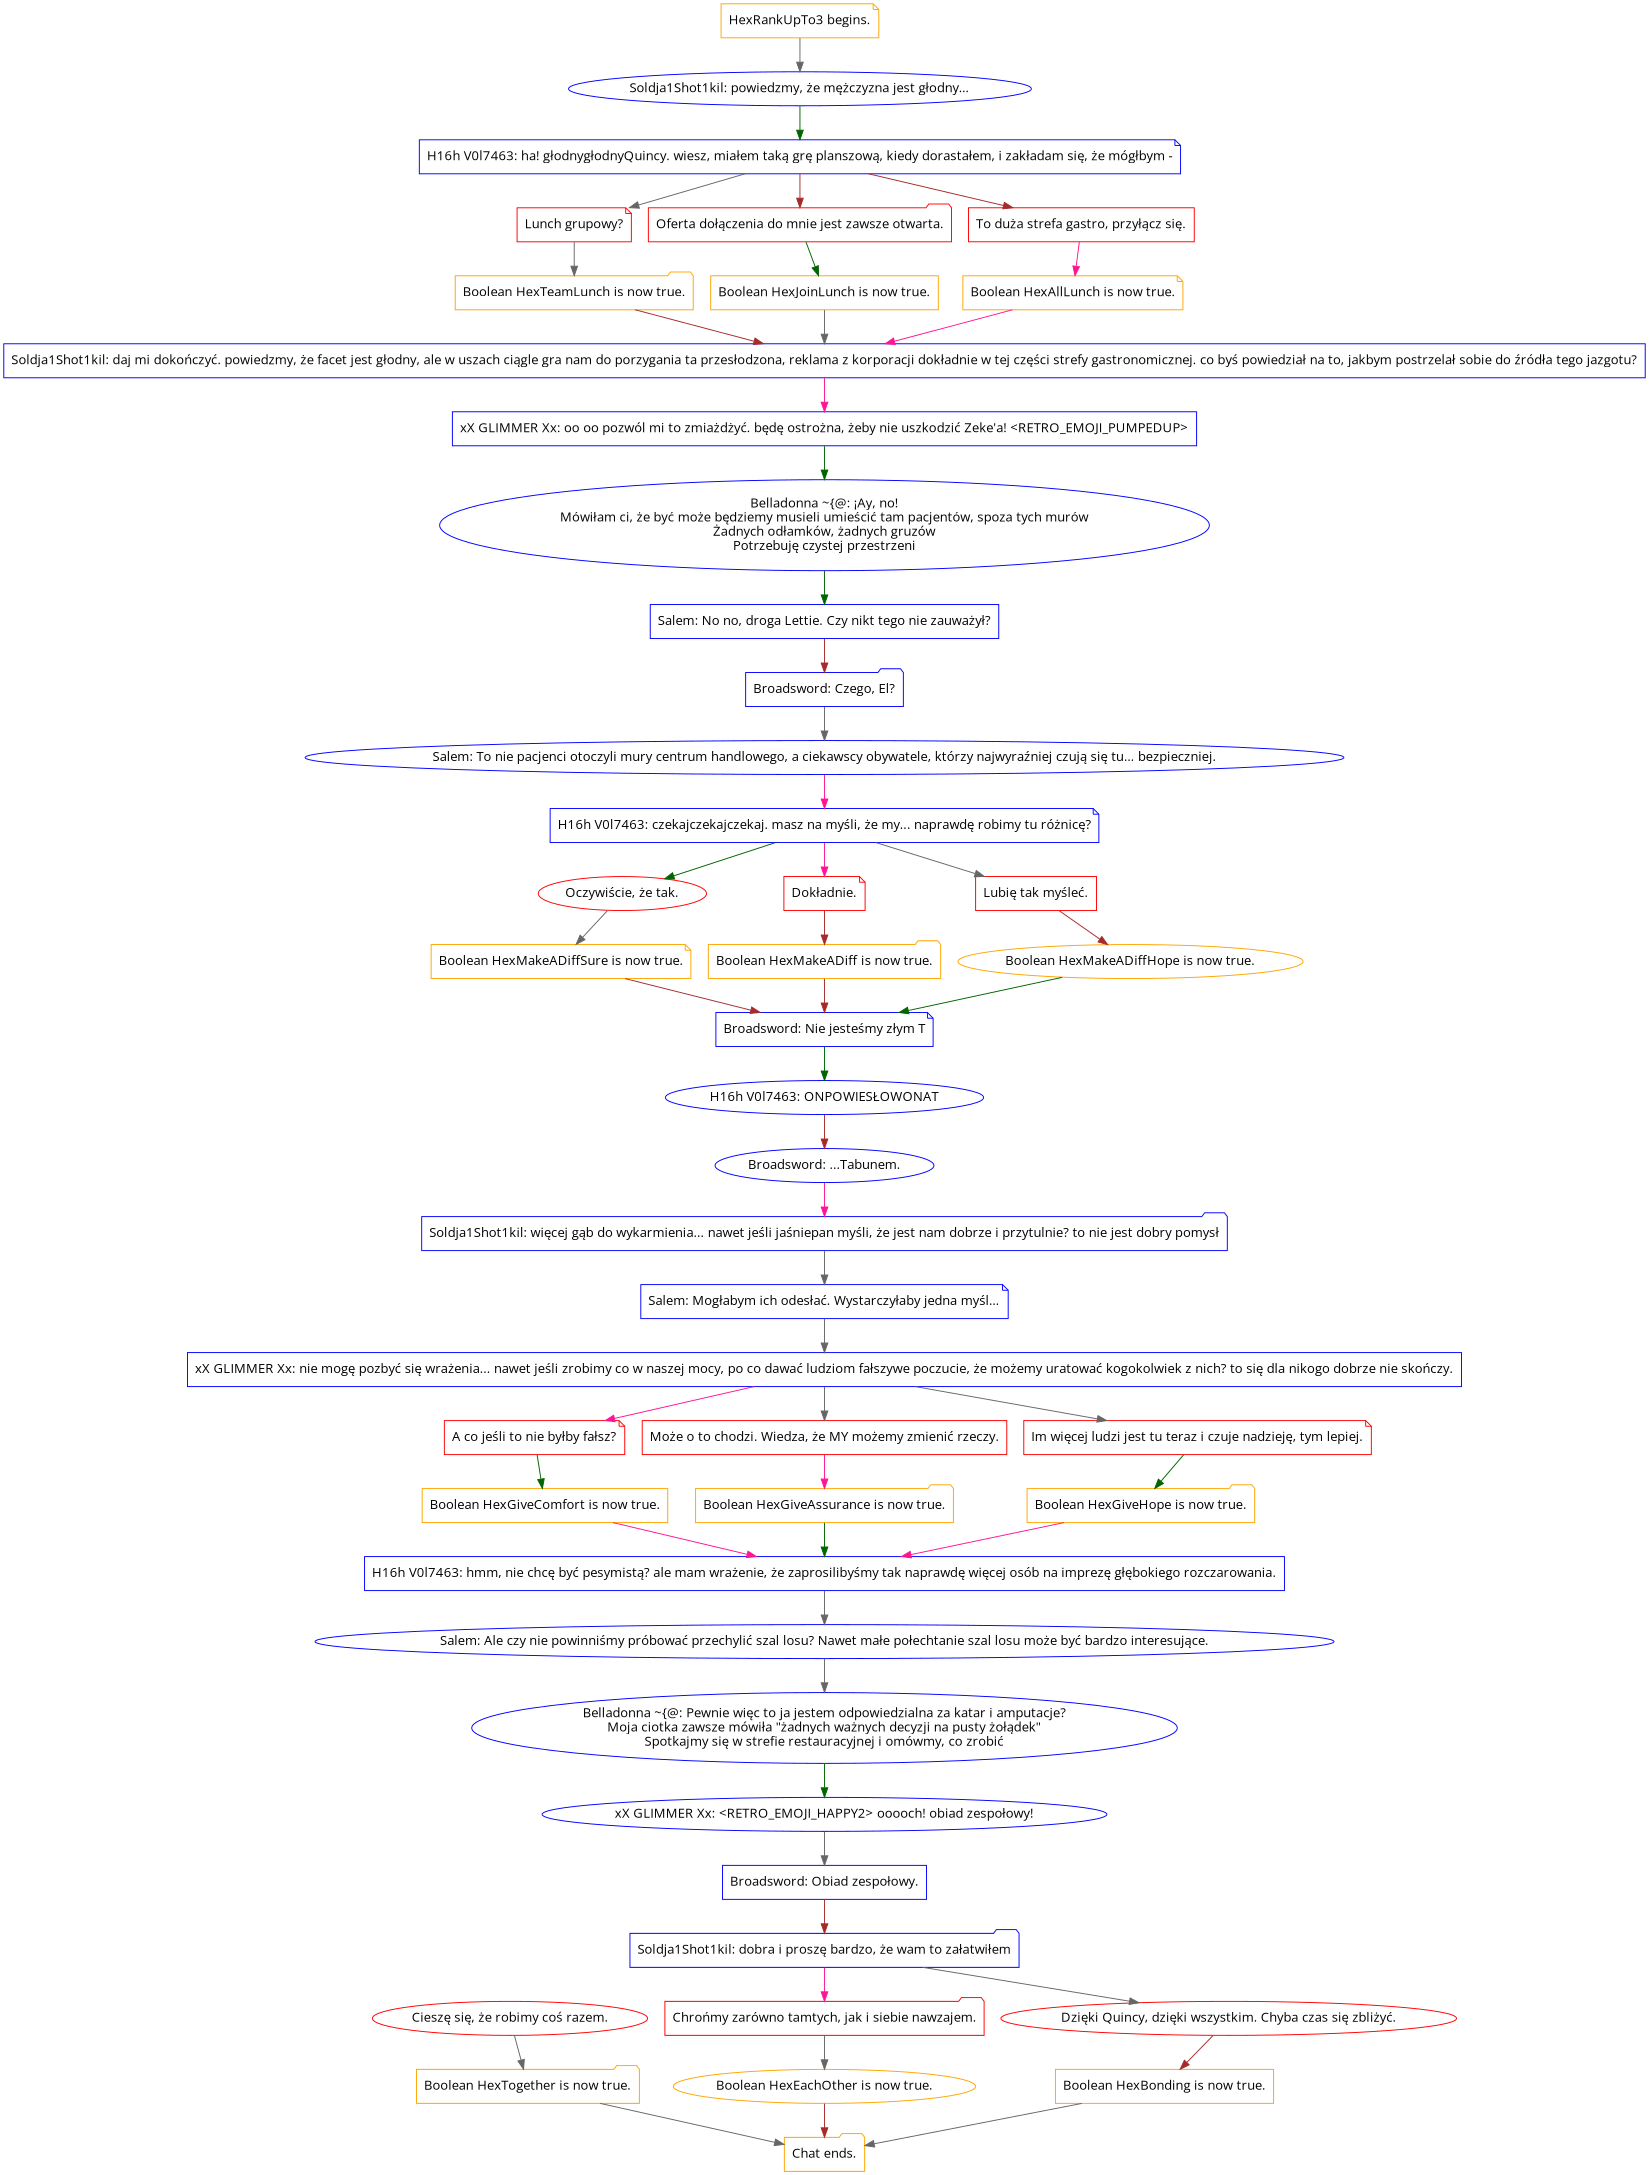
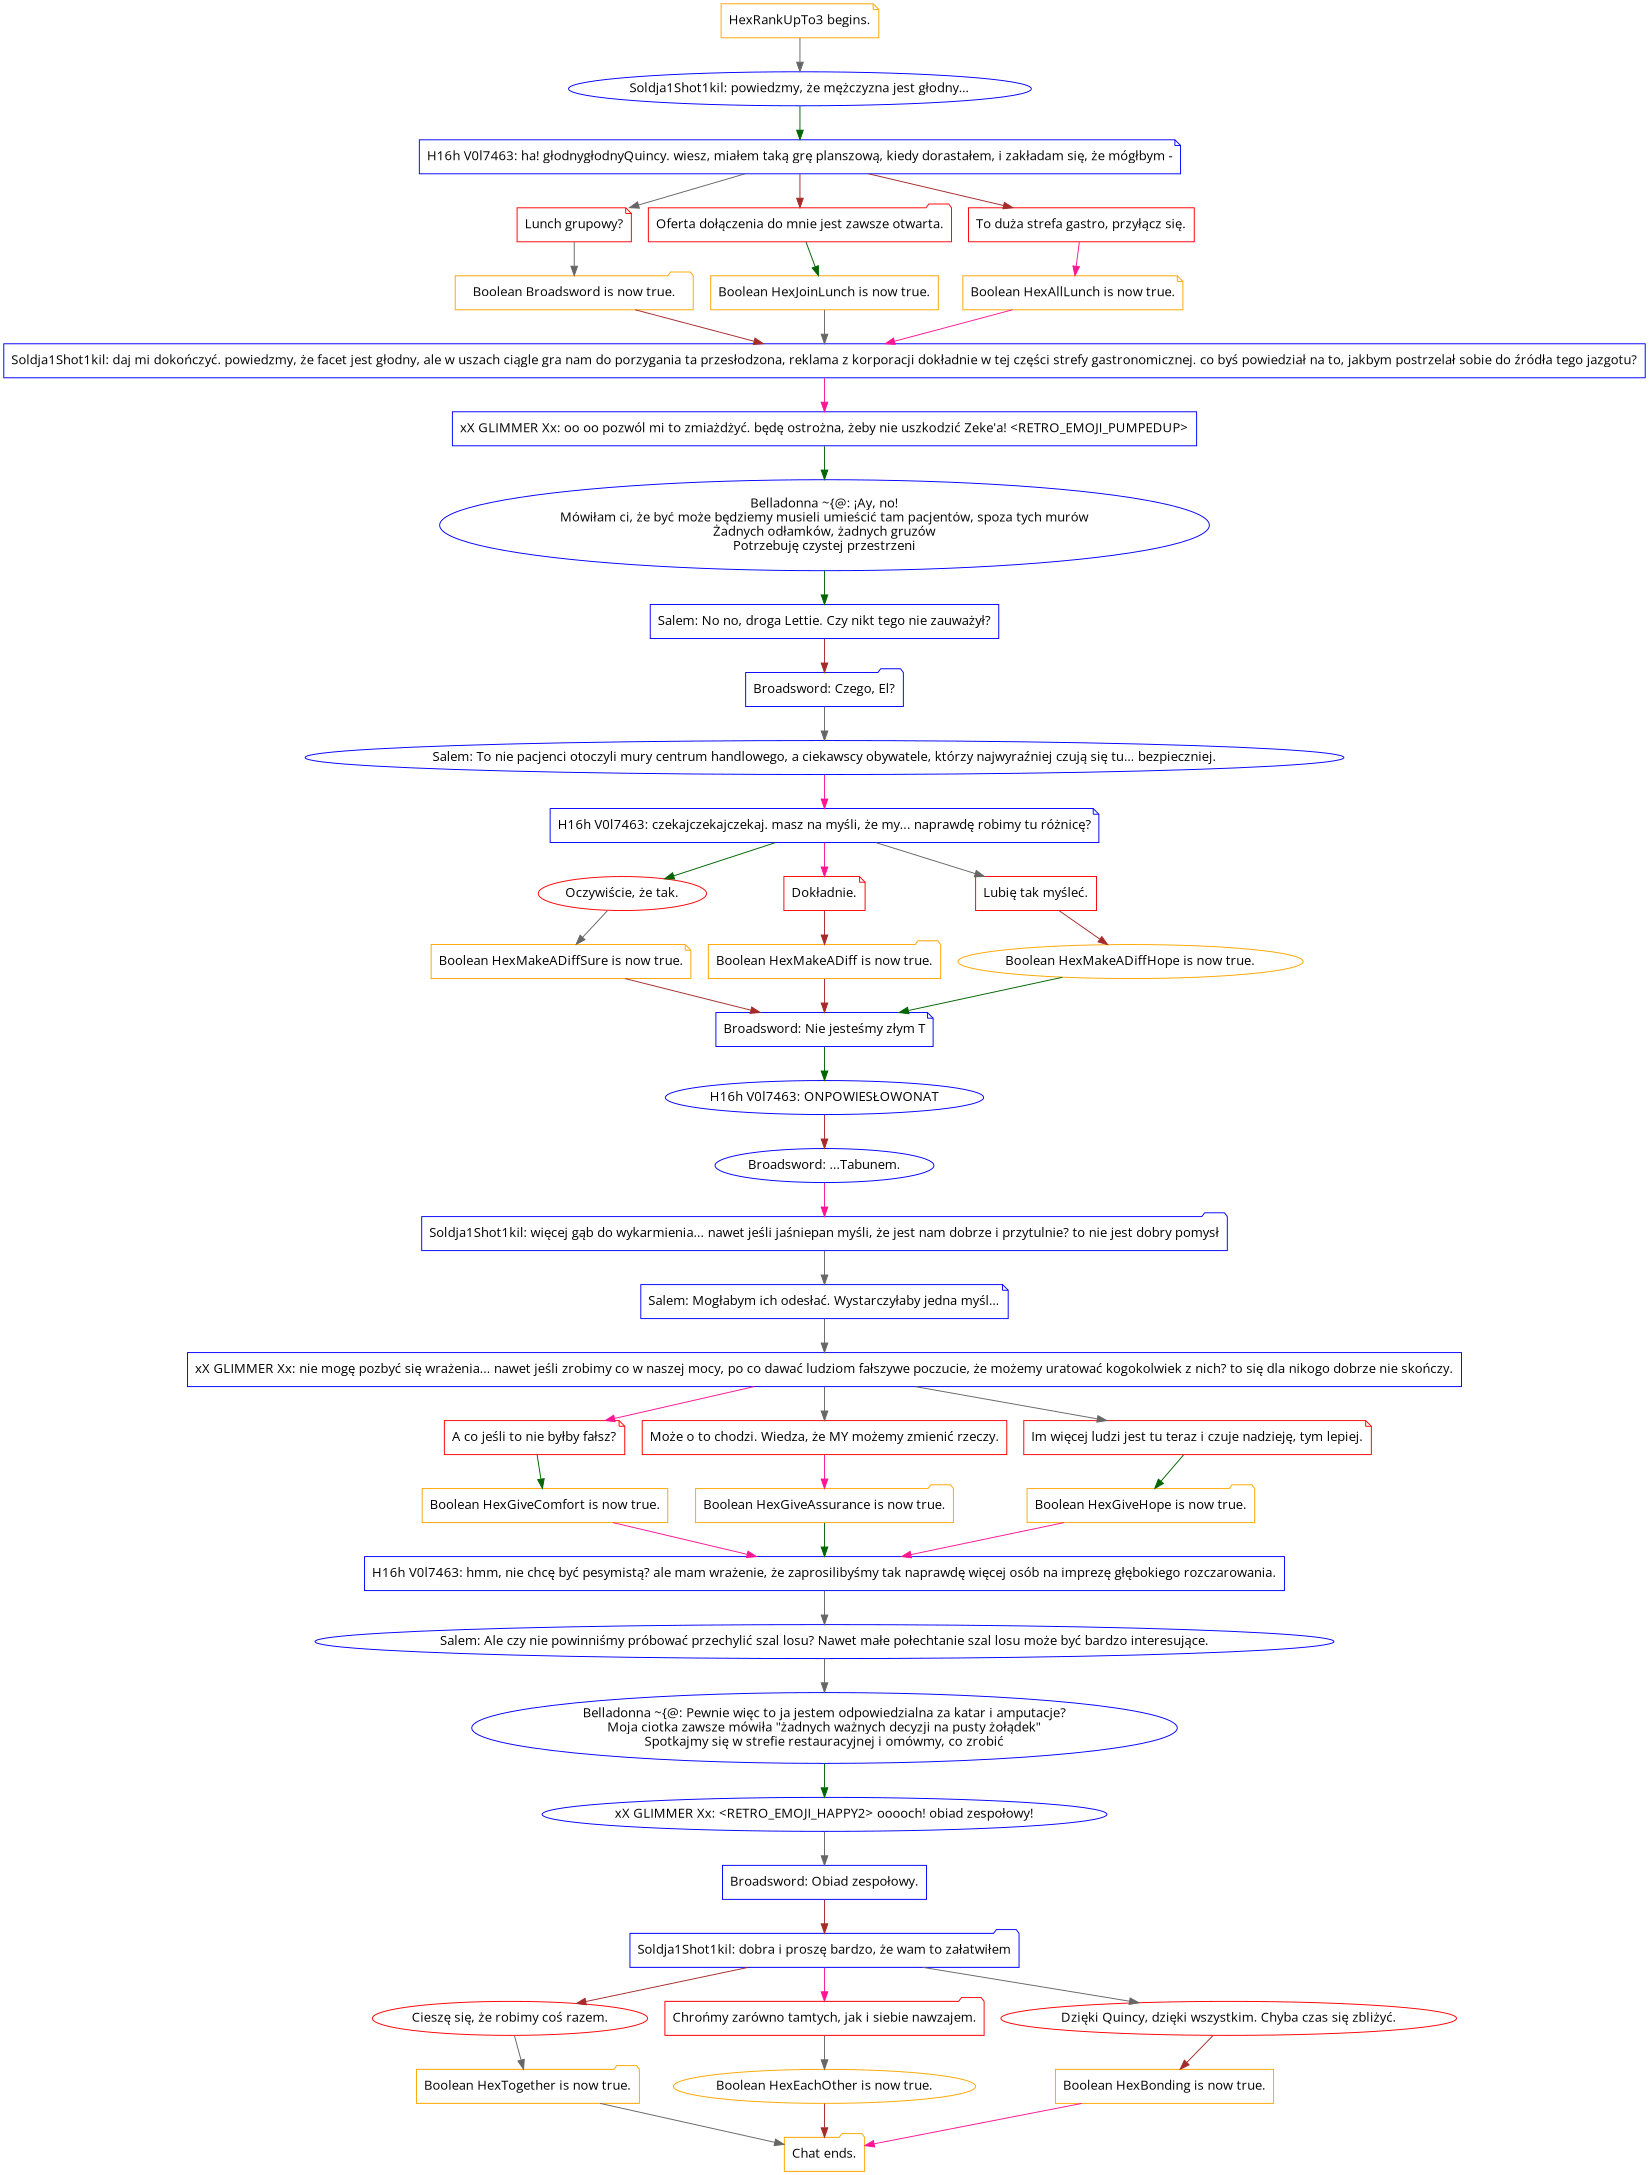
(574, 293) -> (574, 293)
none -> (667, 1984)
(978, 2124) -> (978, 2124)
